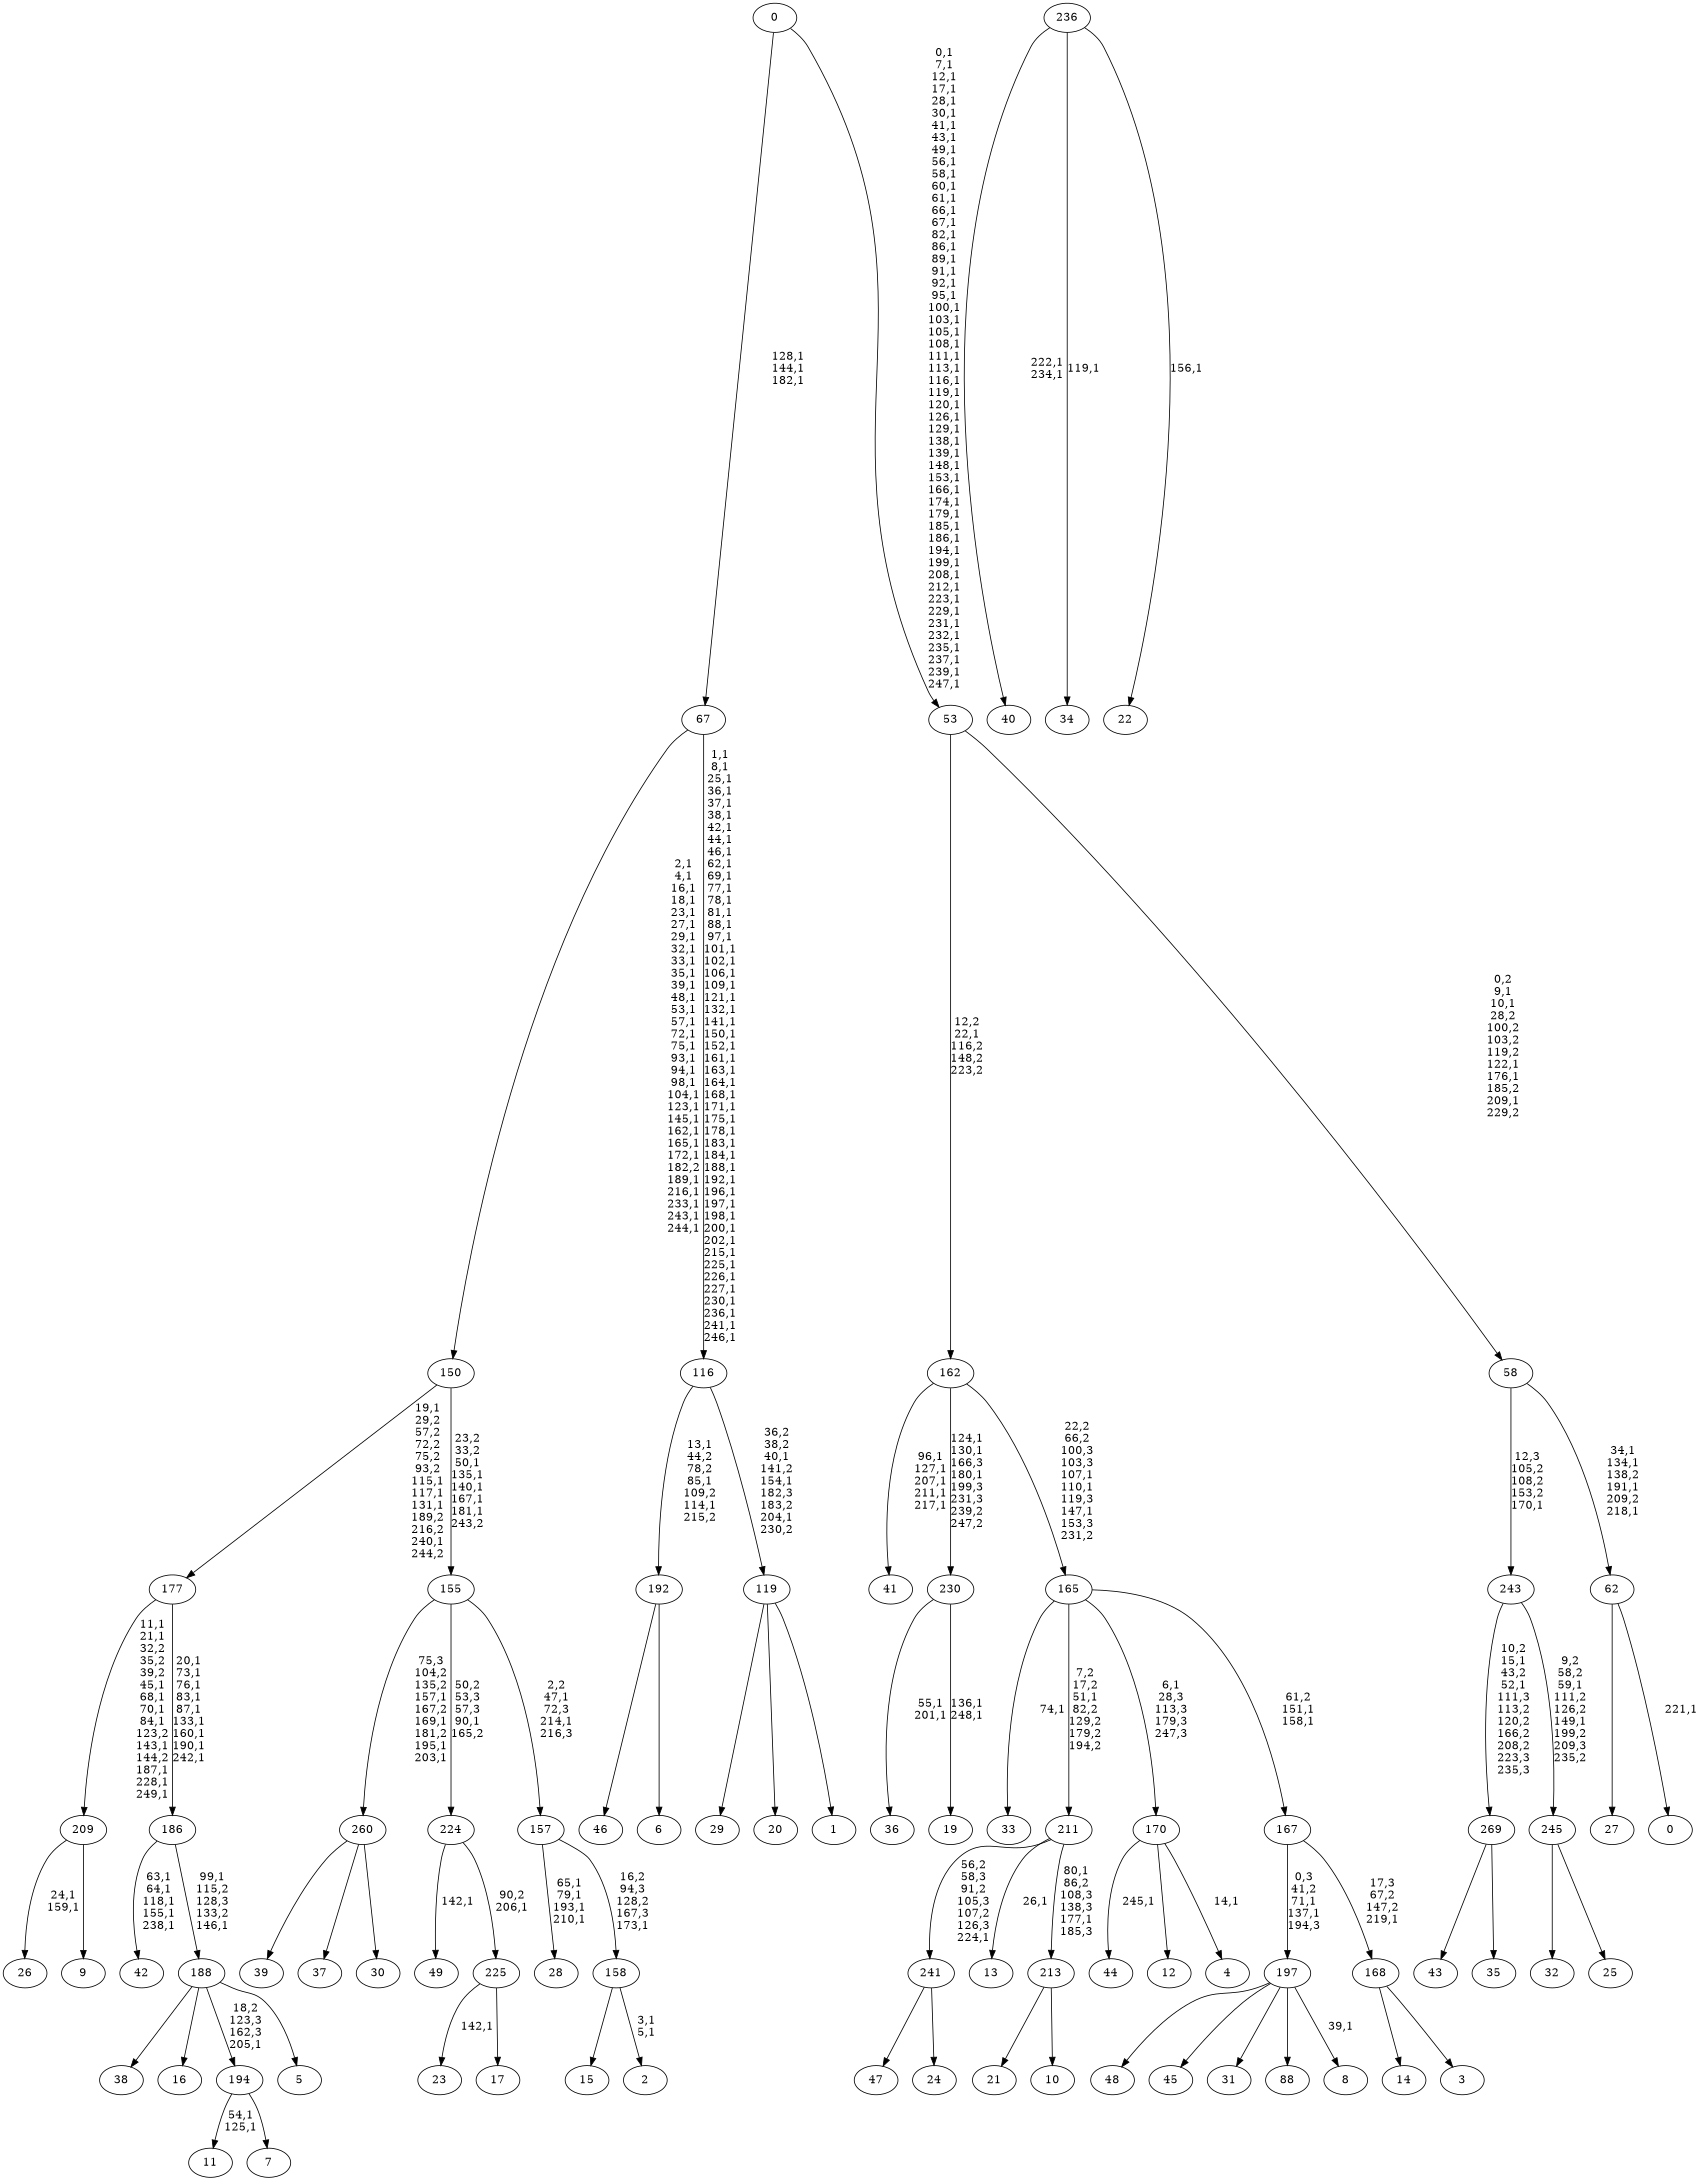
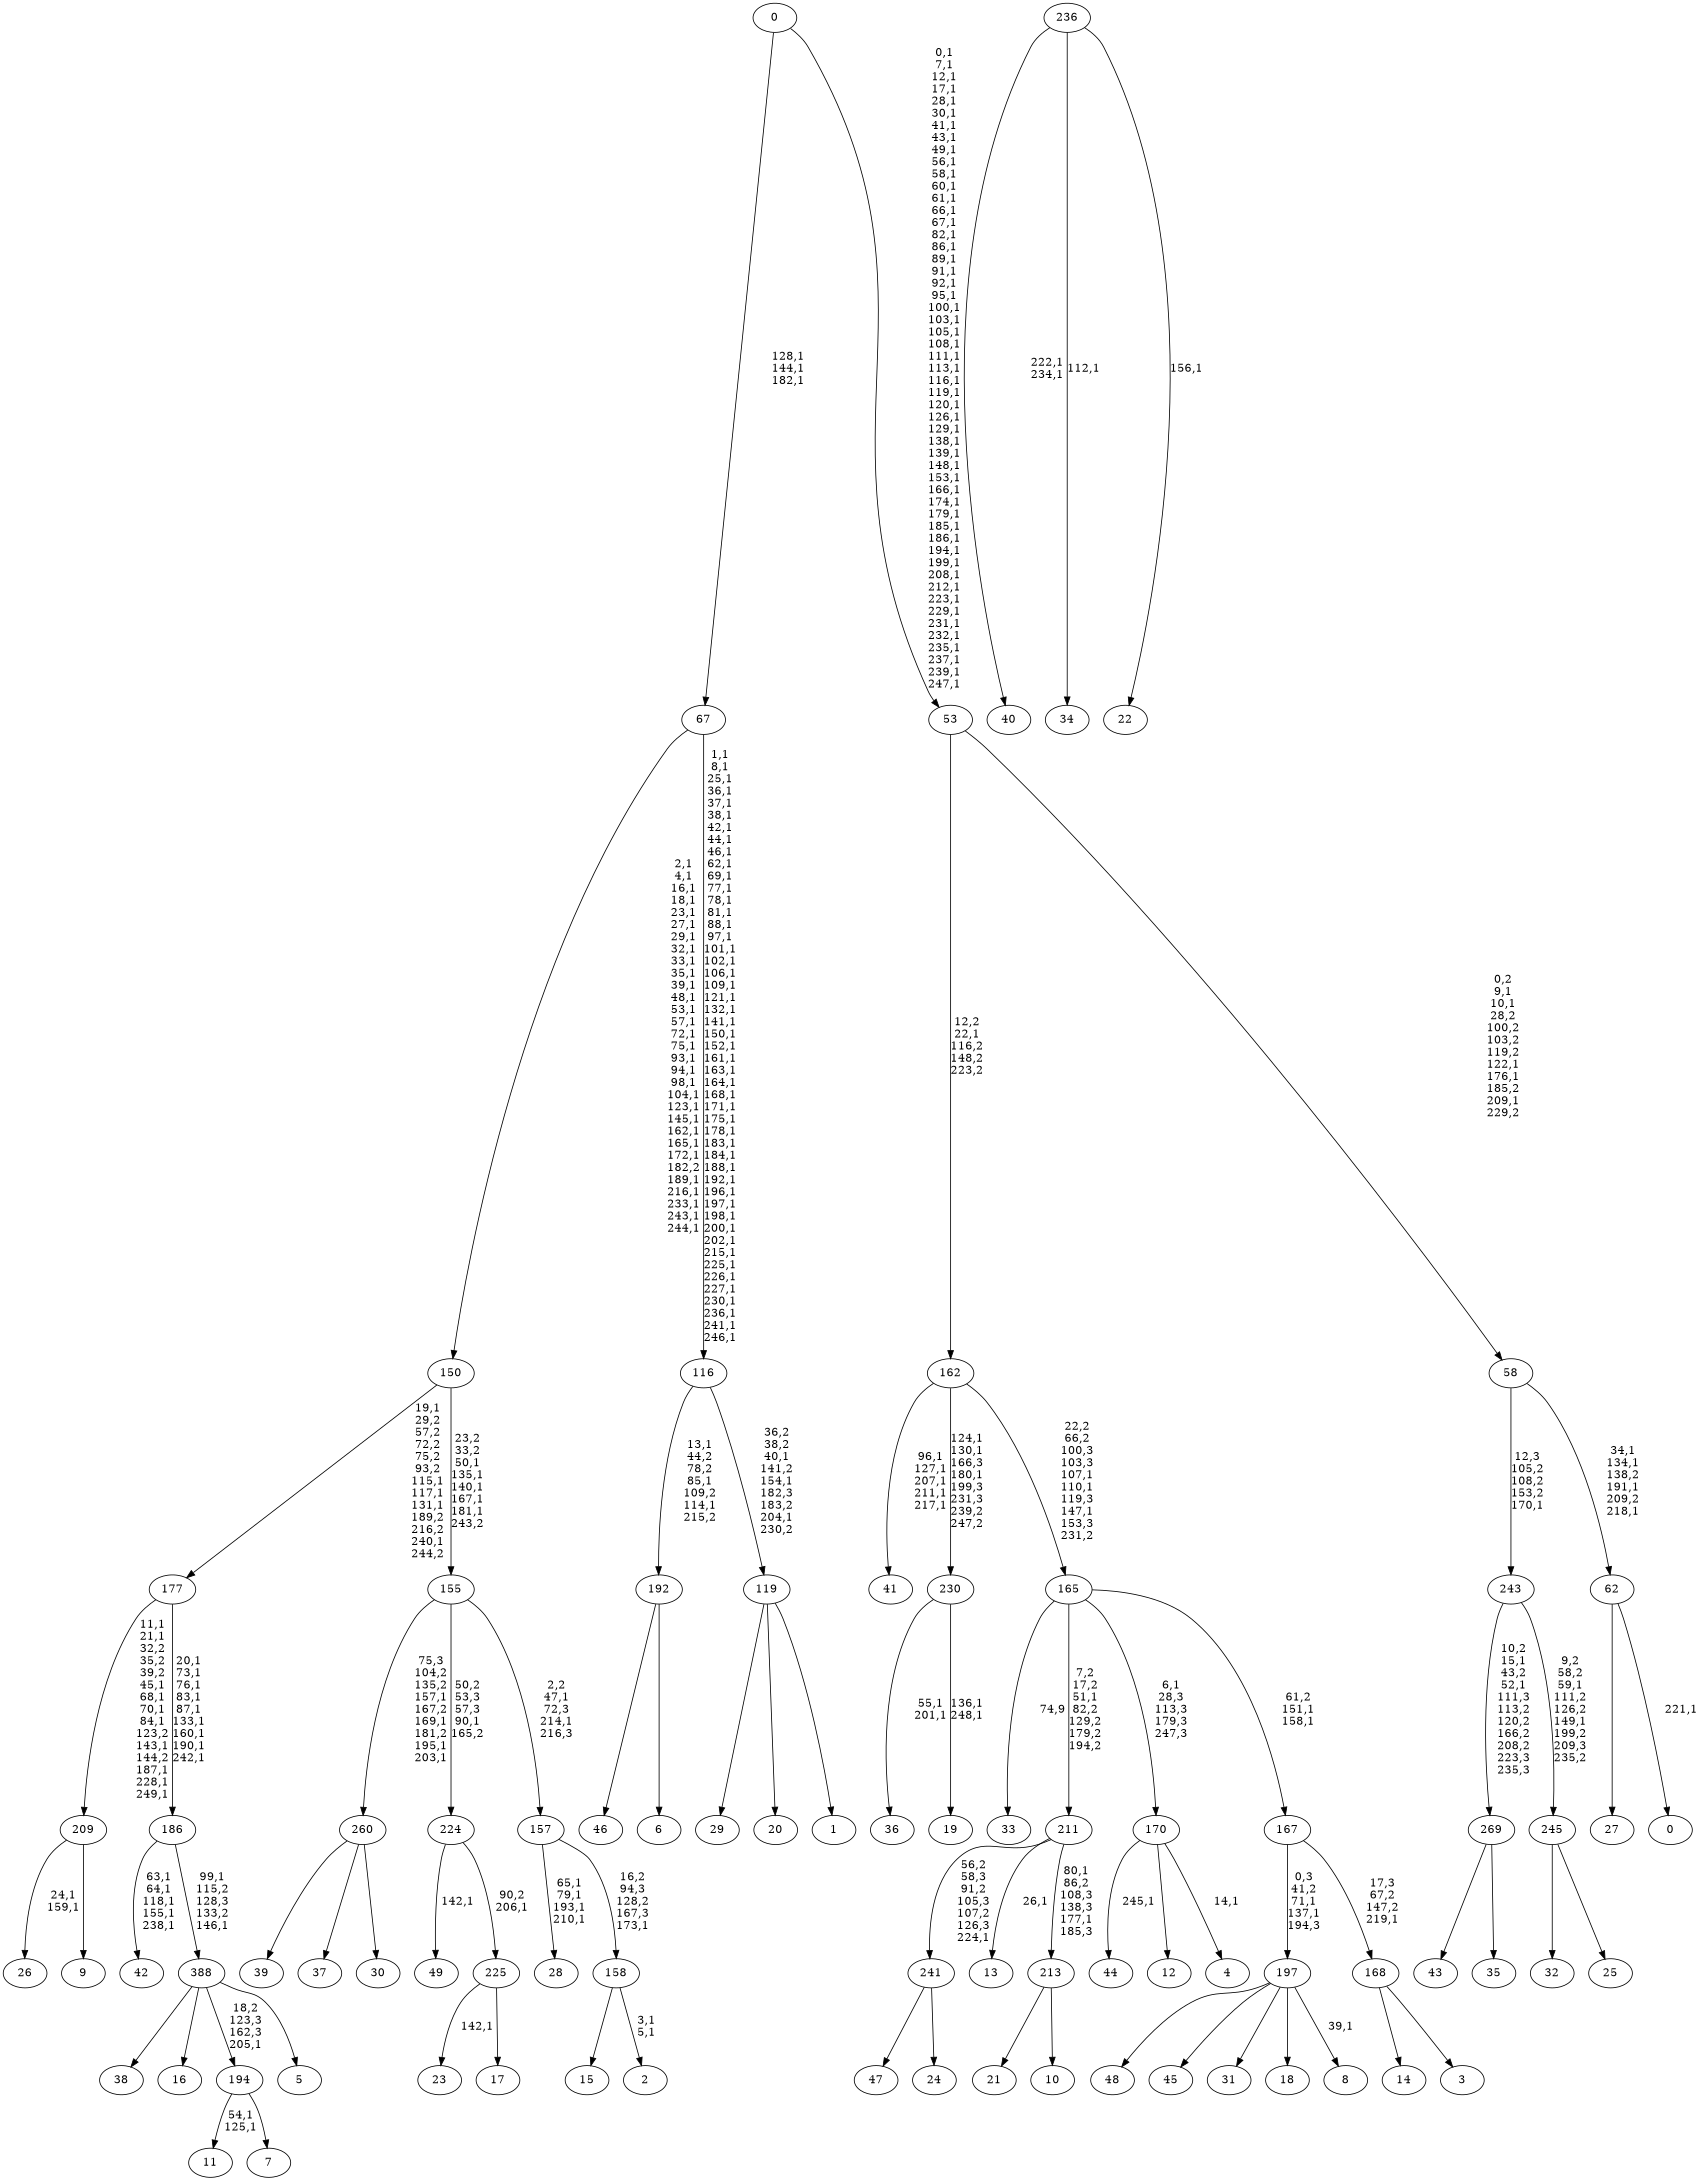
(1084, 369) -> (1084, 369)
(1053, 1710) -> (1053, 1710)
(202, 1973) -> (202, 1973)
(1287, 2080) -> (1287, 2080)
